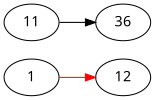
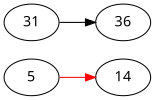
(32, 22) -> (32, 22)
(32, 77) -> (32, 77)
(123, 77) -> (123, 77)
